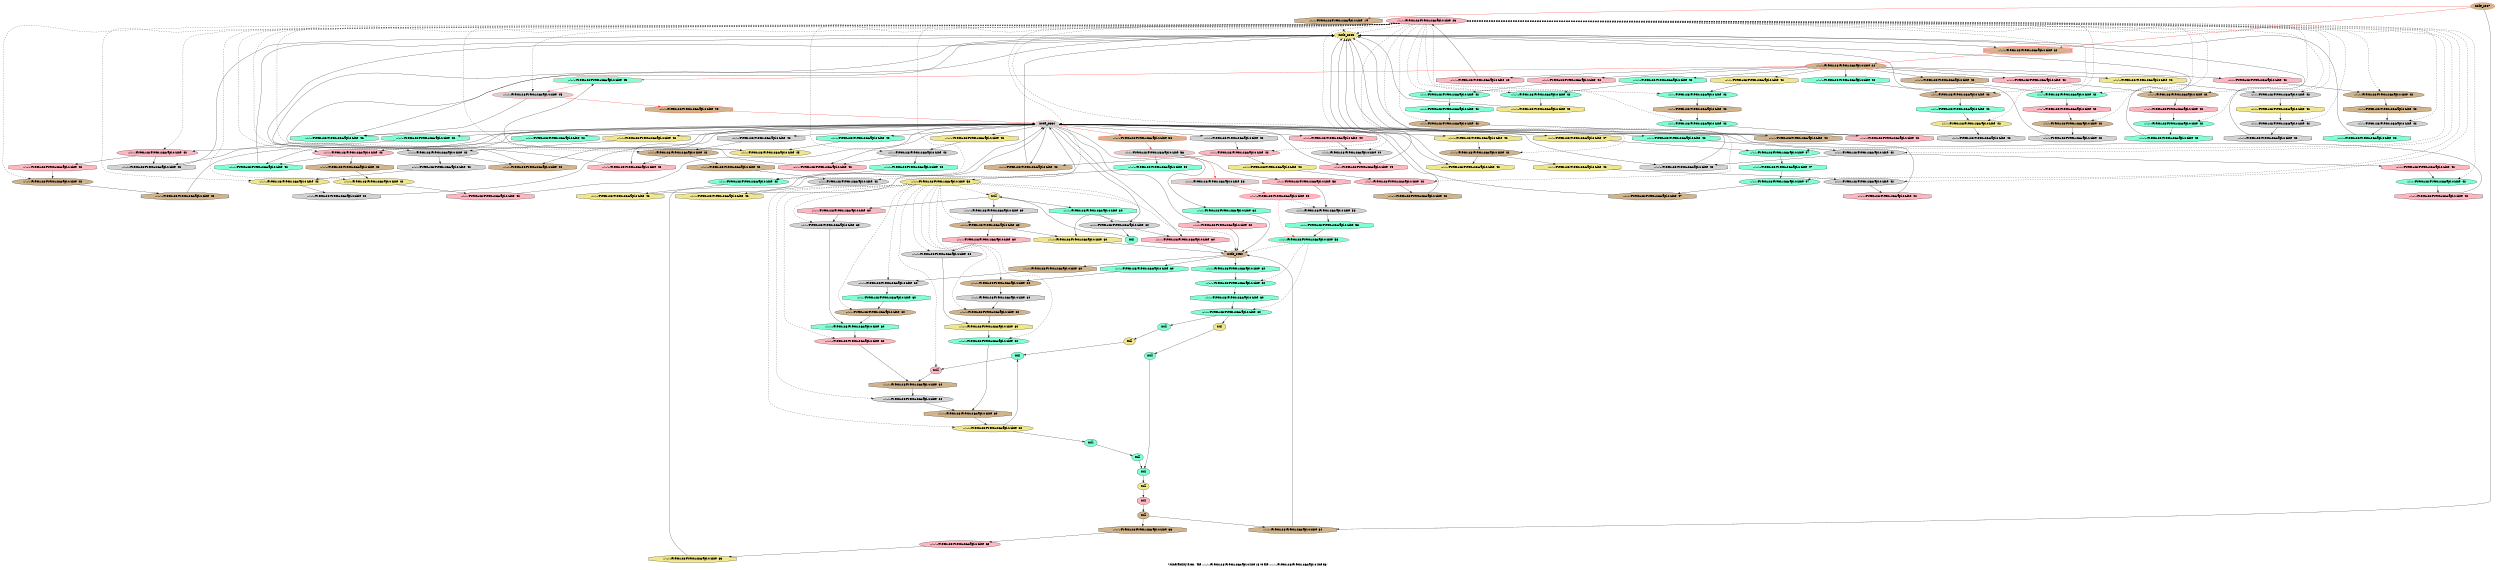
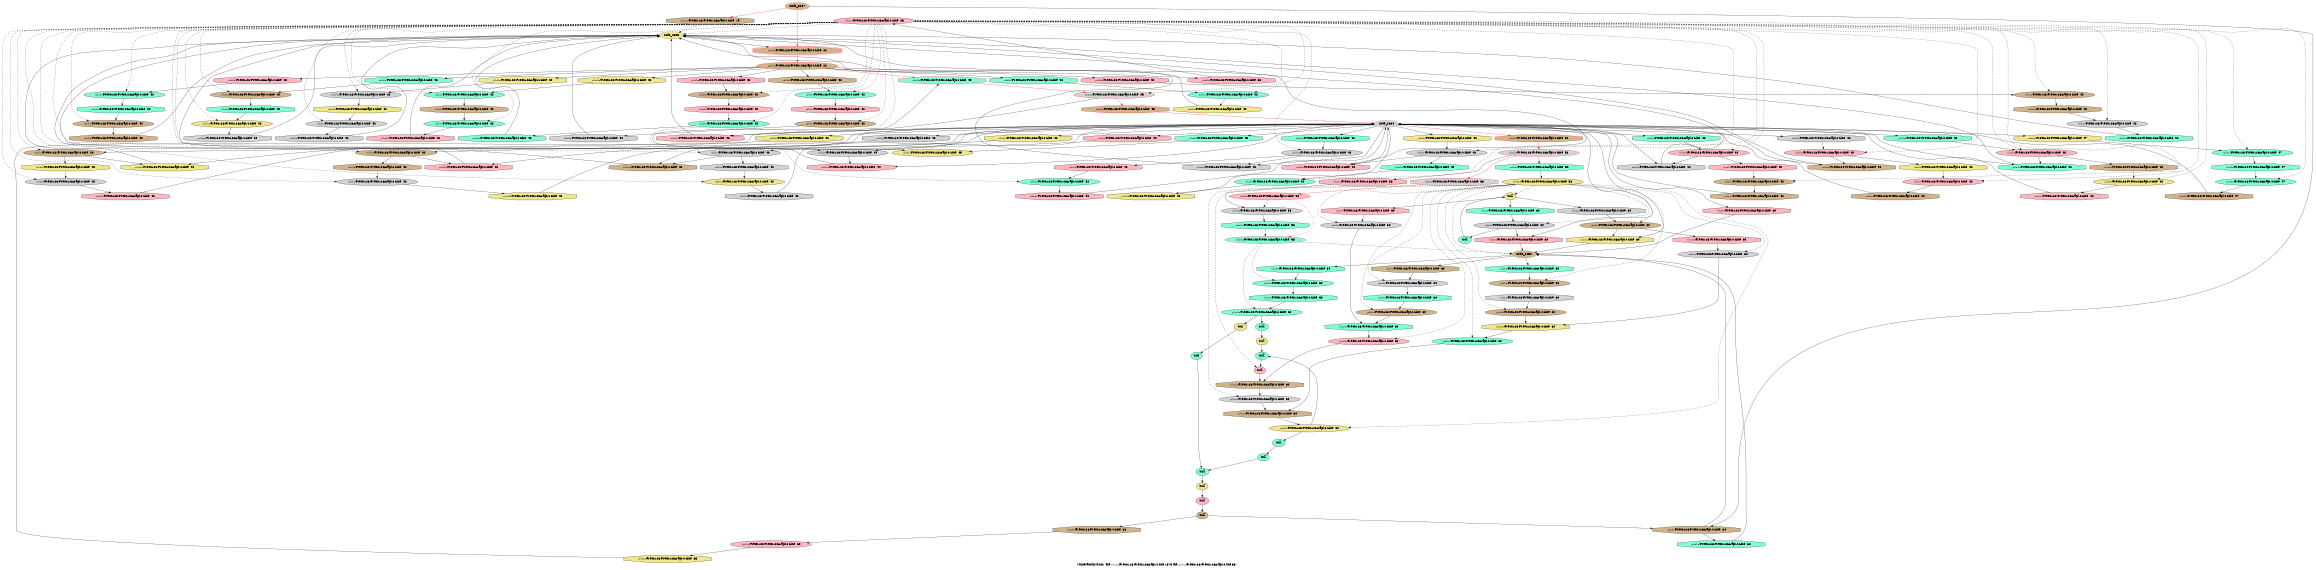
(334, 138) -> (700, 138)
(1167, 157) -> (1708, 537)
